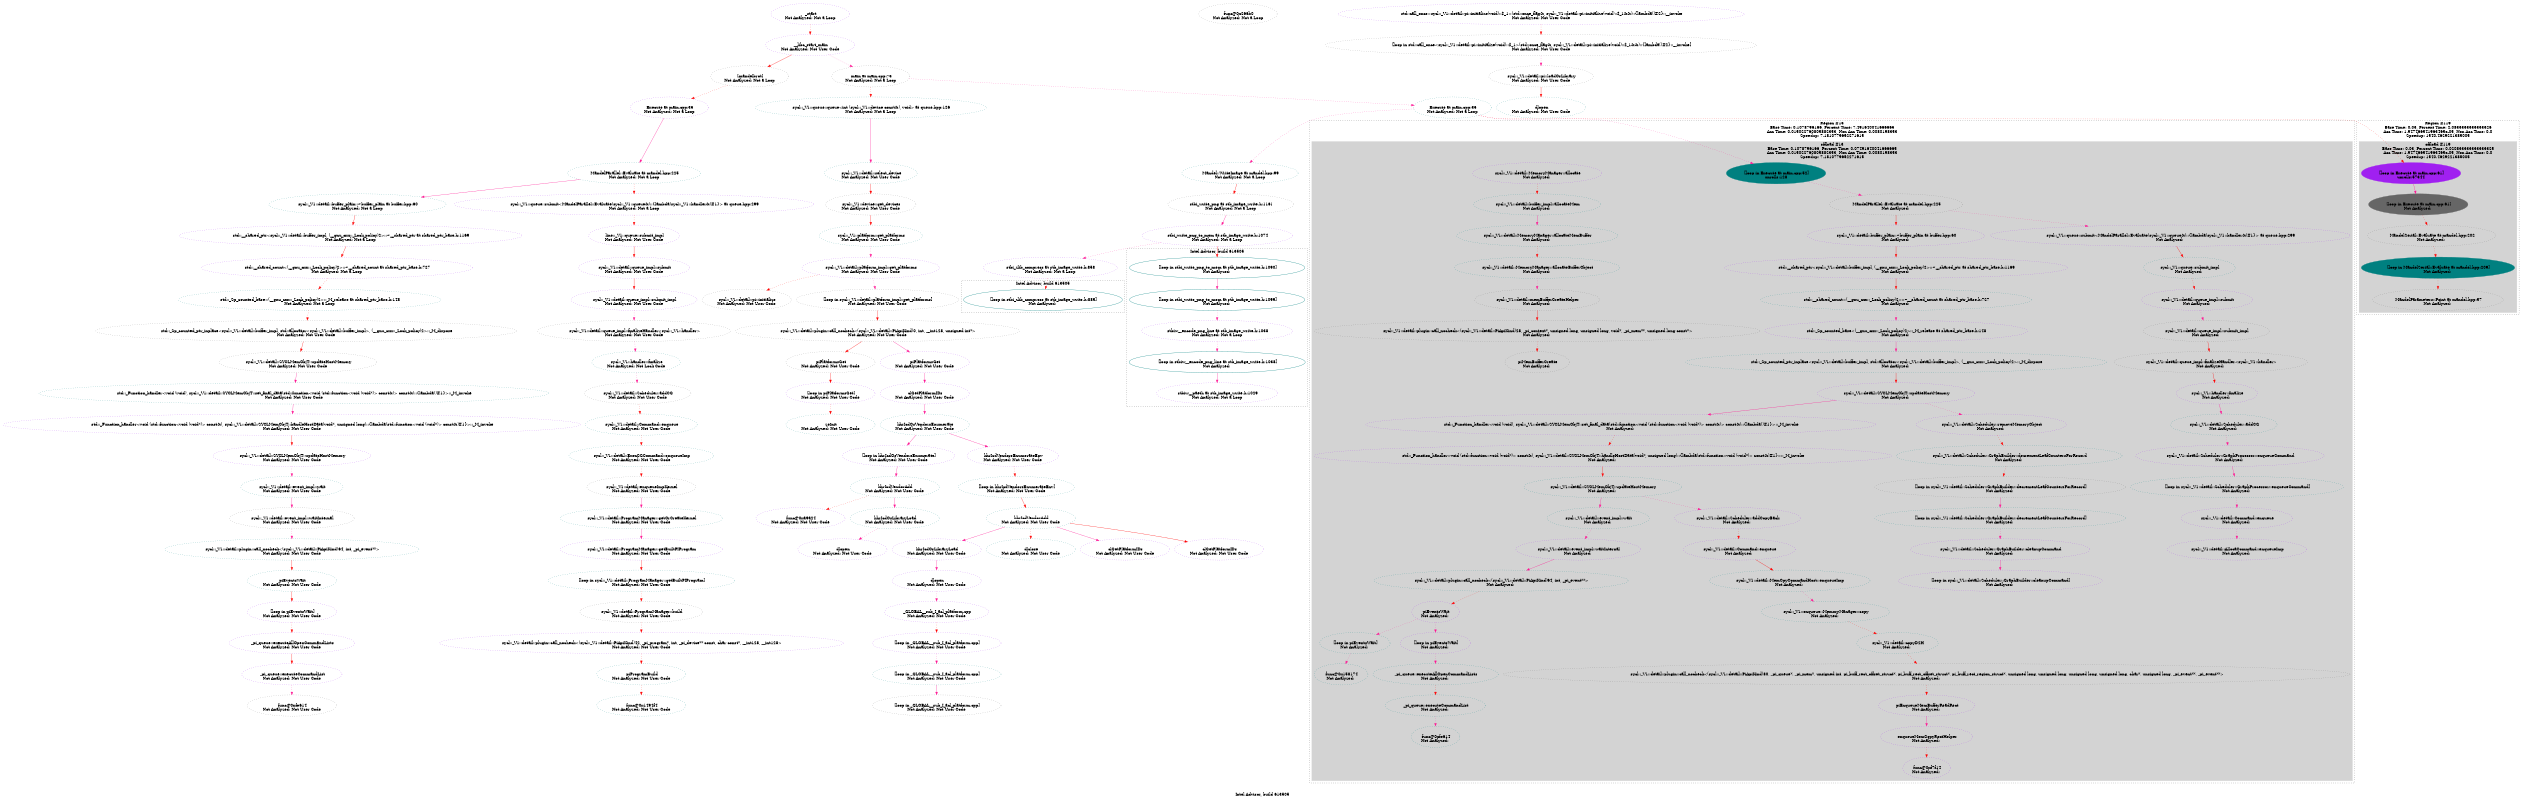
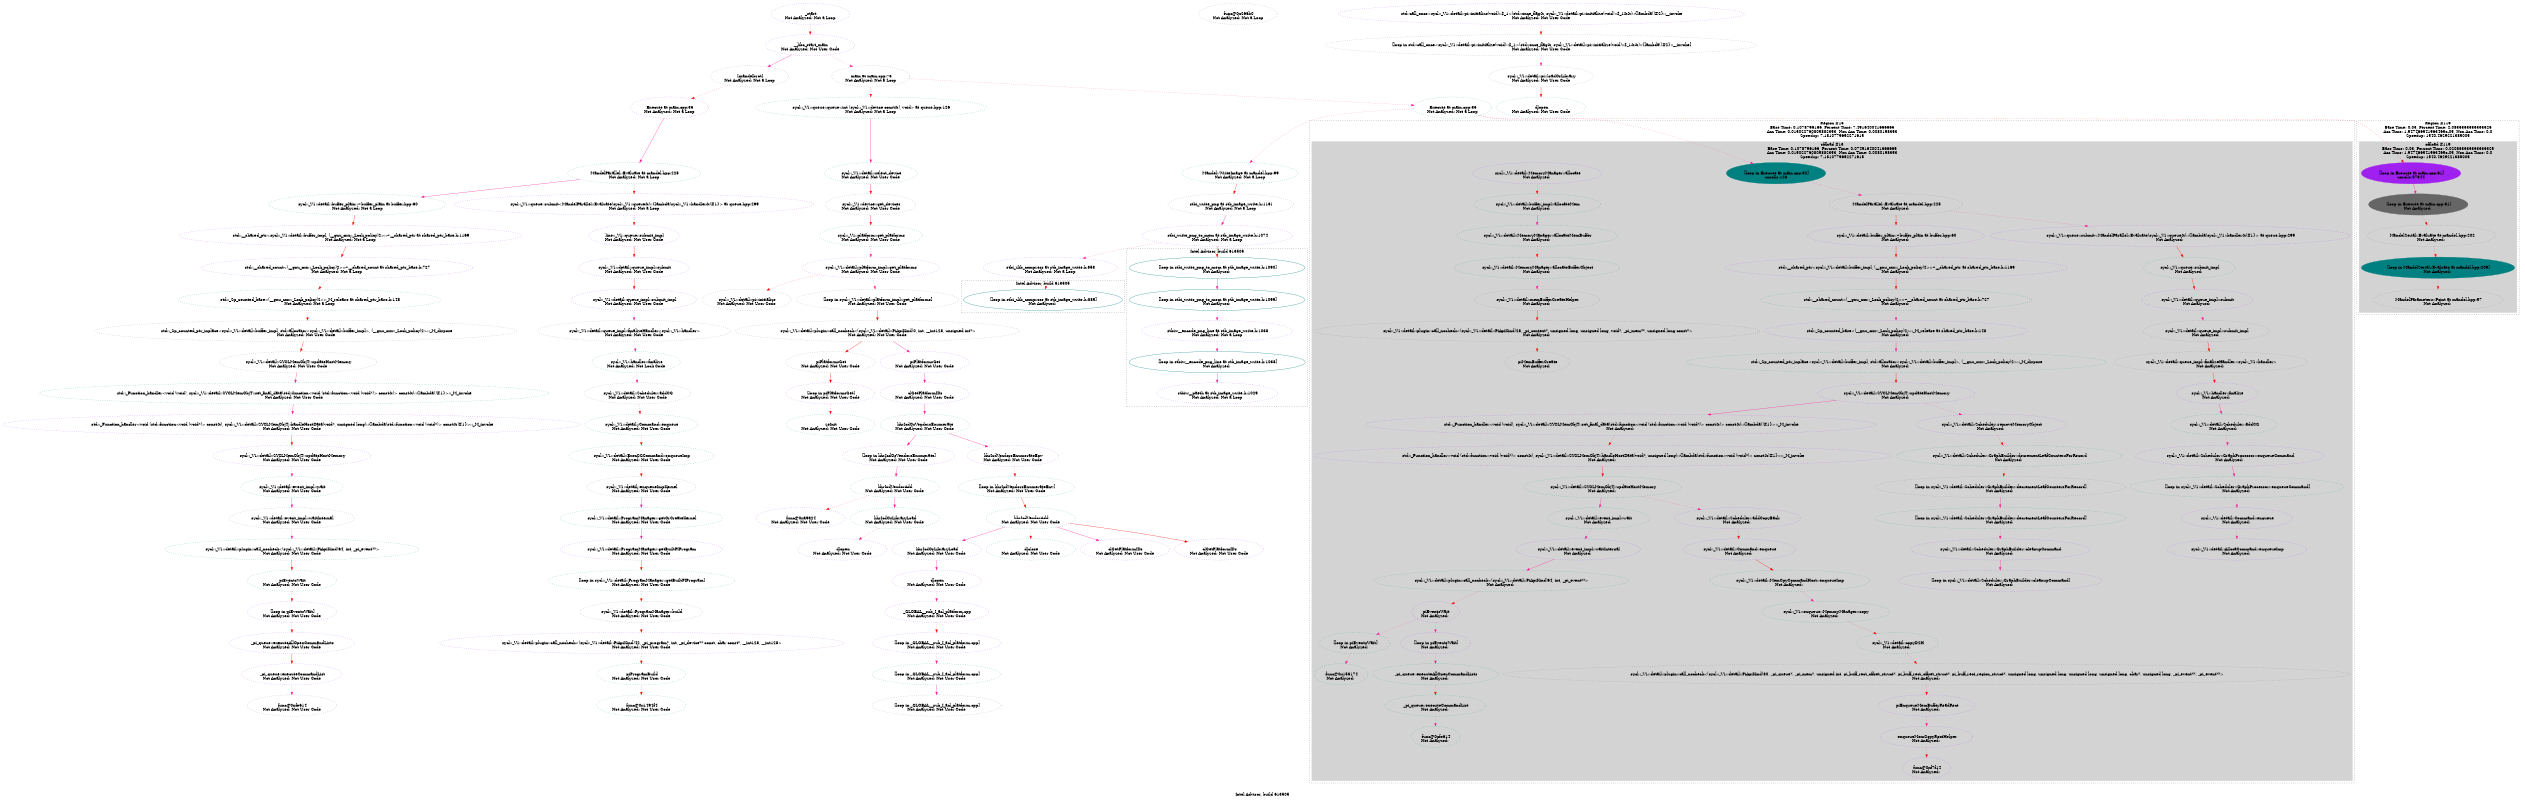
(781, 60) -> (781, 60)
(2193, 282) -> (2193, 282)
(292, 595) -> (292, 595)
(1927, 720) -> (1927, 720)
